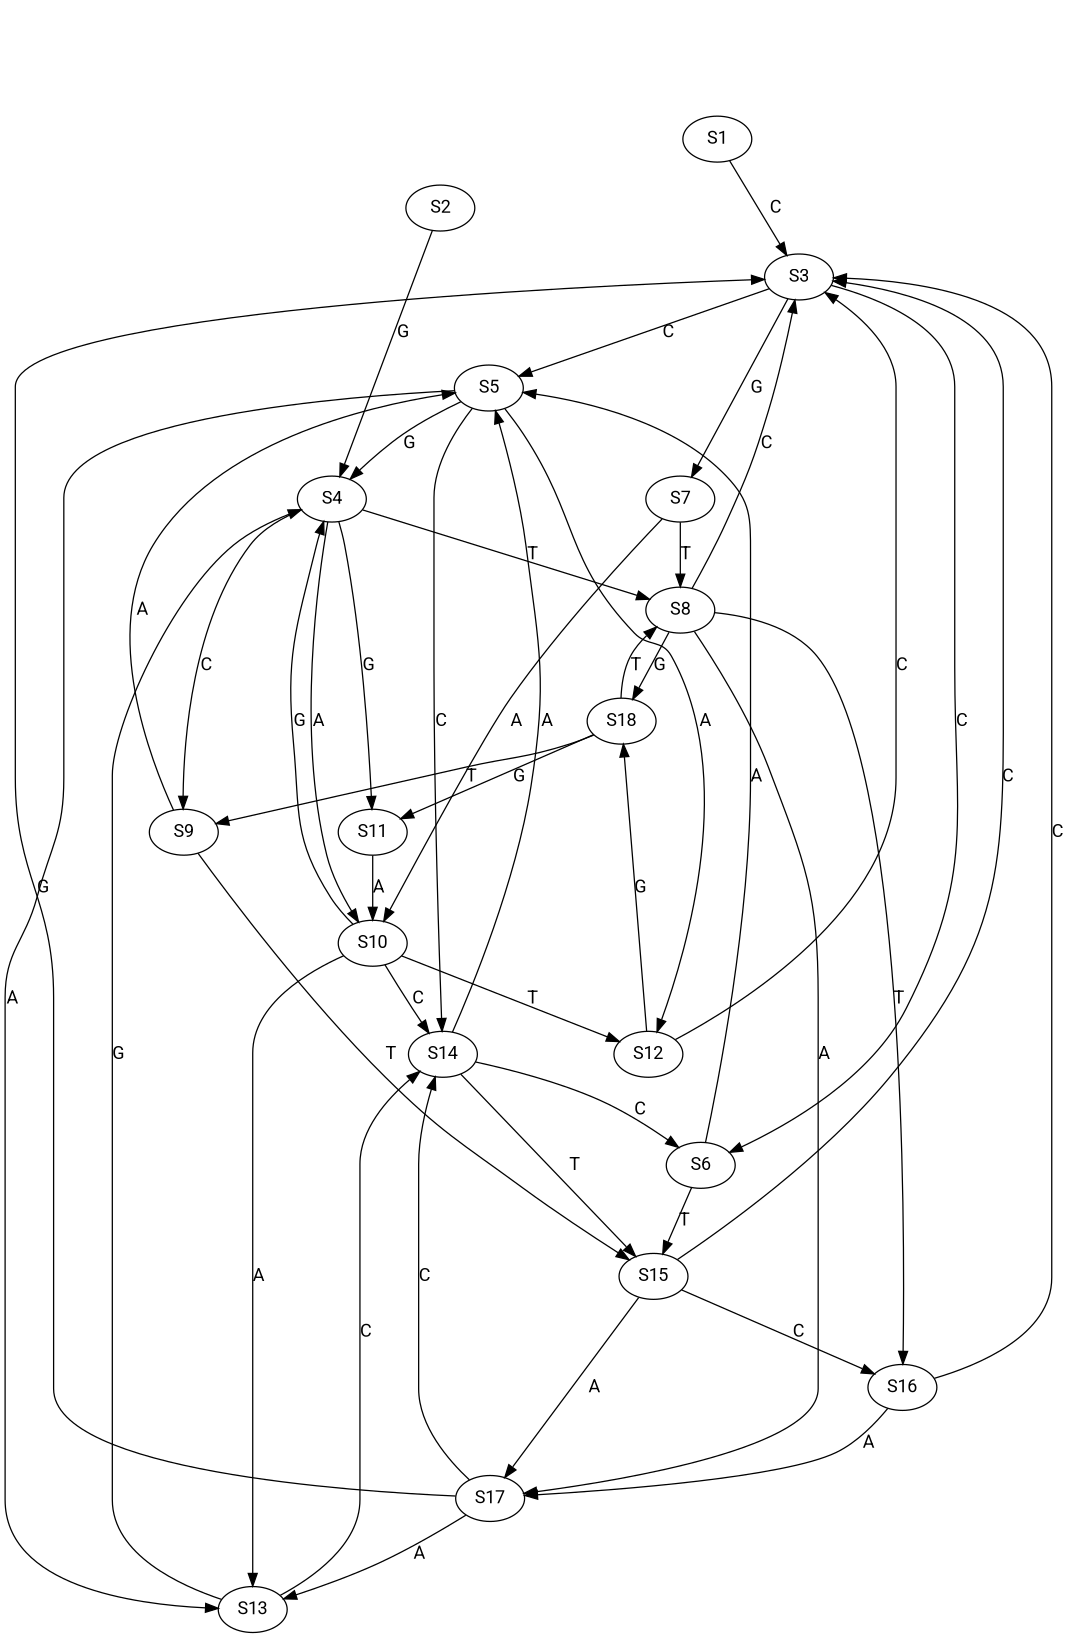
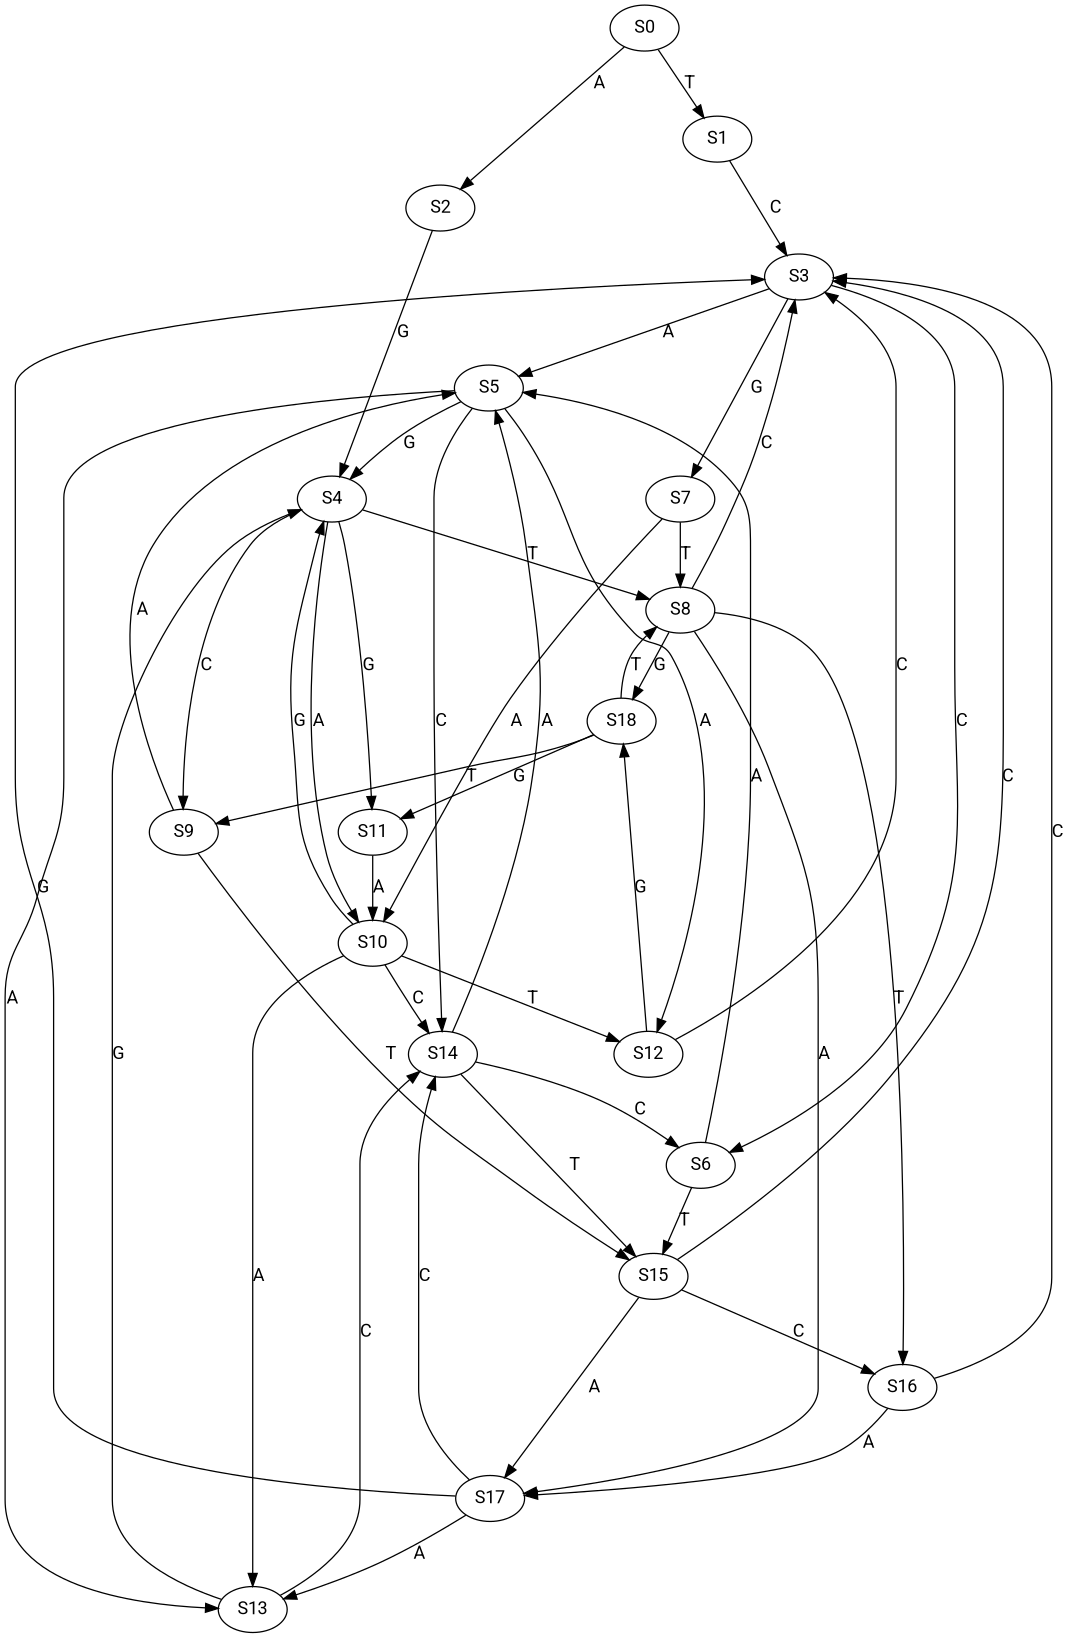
none -> (645, 28)
(669, 332) -> (669, 332)
